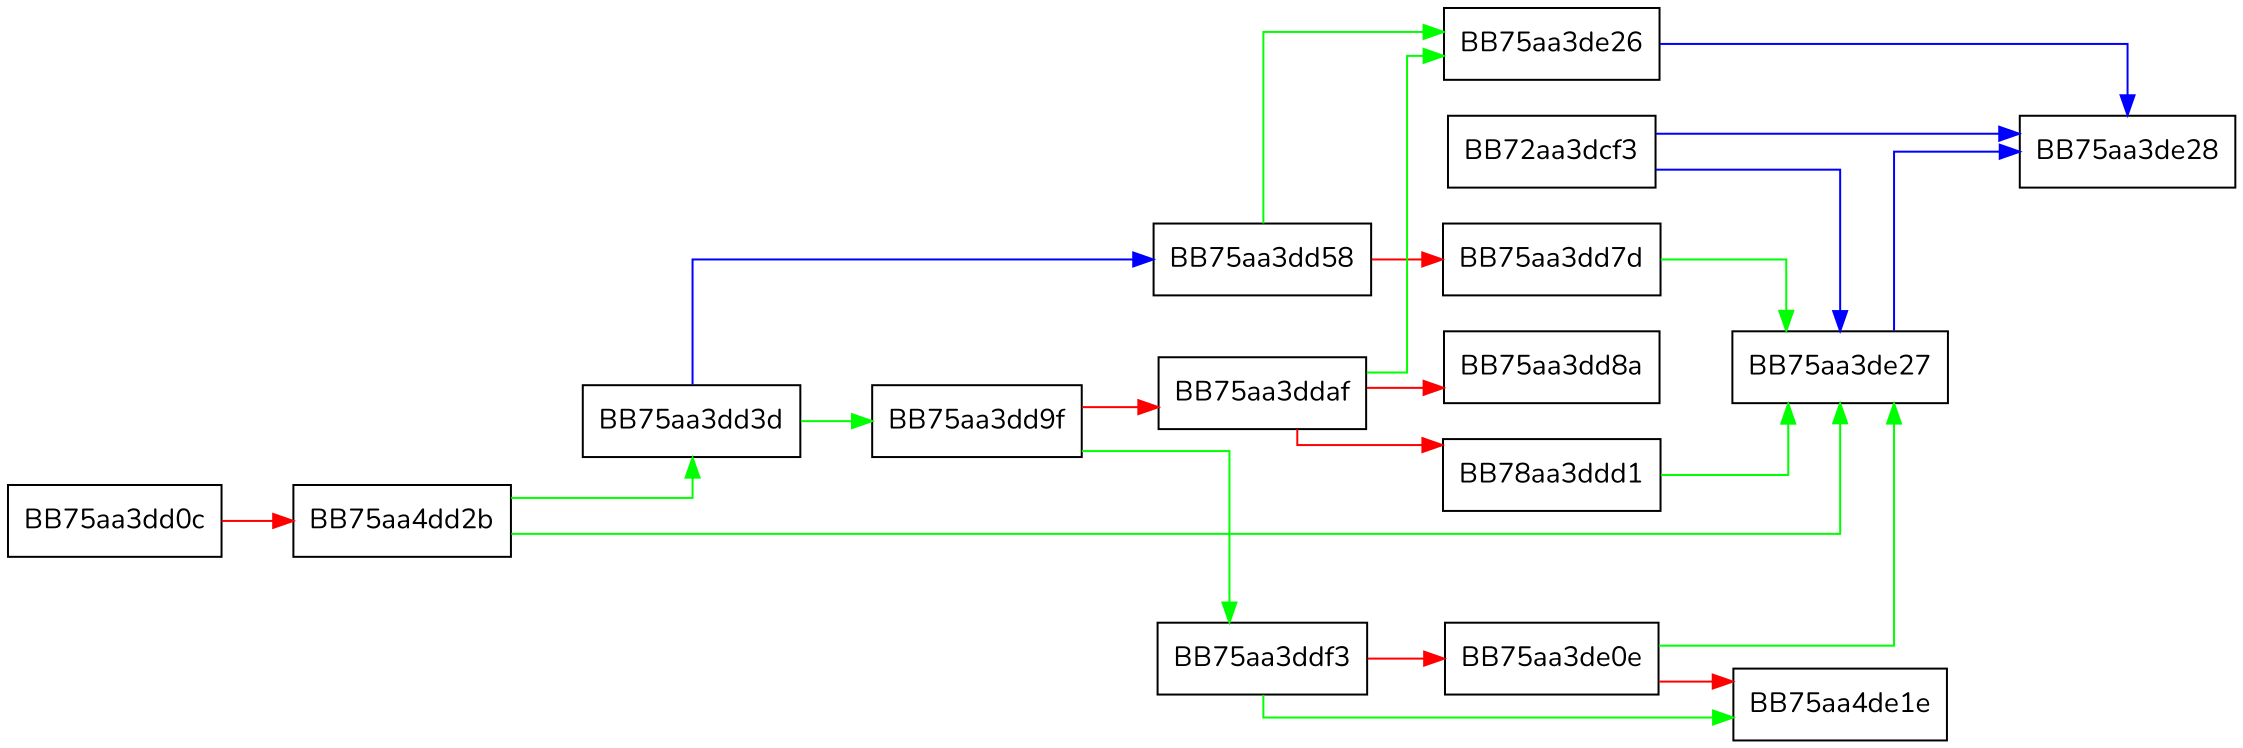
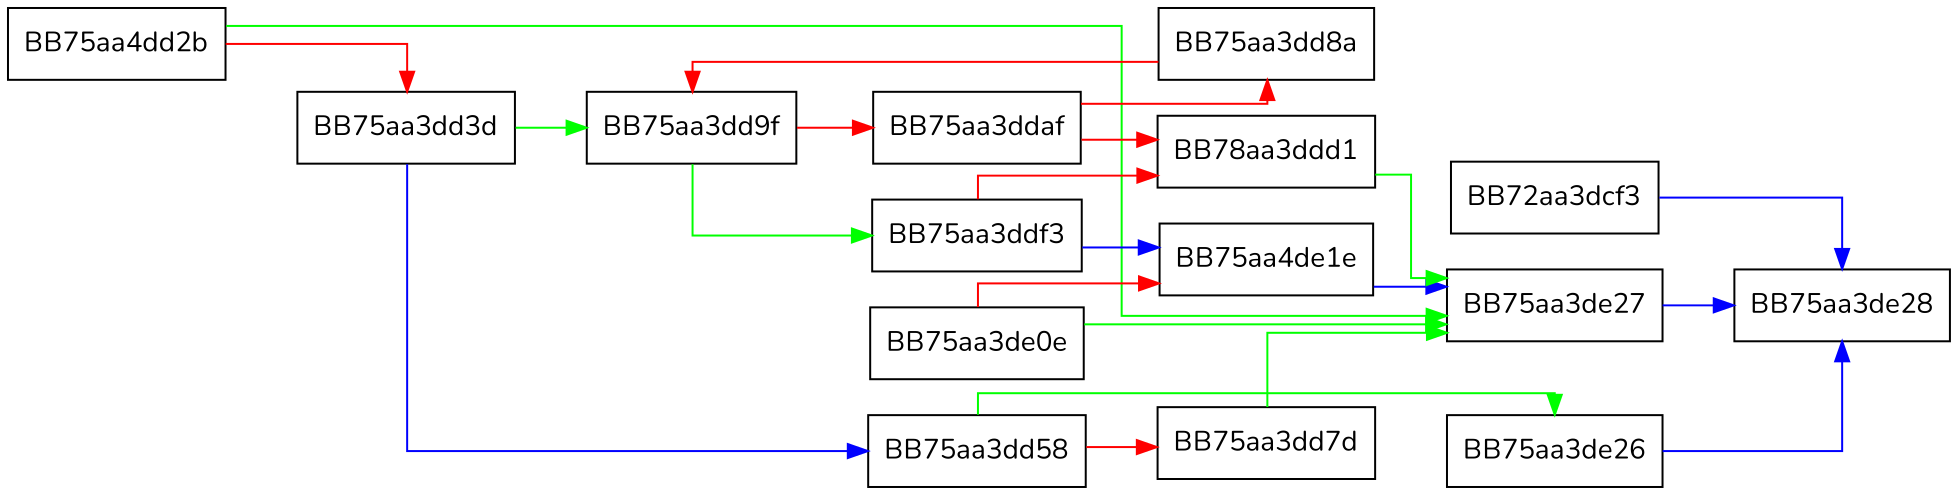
none -> (921, 62)
(1819, 170) -> (1400, 287)
(1407, 226) -> none
(612, 498) -> (330, 44)
(115, 521) -> none
(1396, 659) -> (1046, 176)
(1477, 718) -> (1109, 247)
